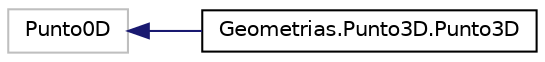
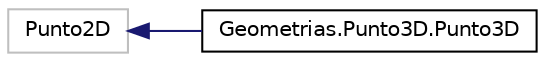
(68, 31) -> (68, 31)
